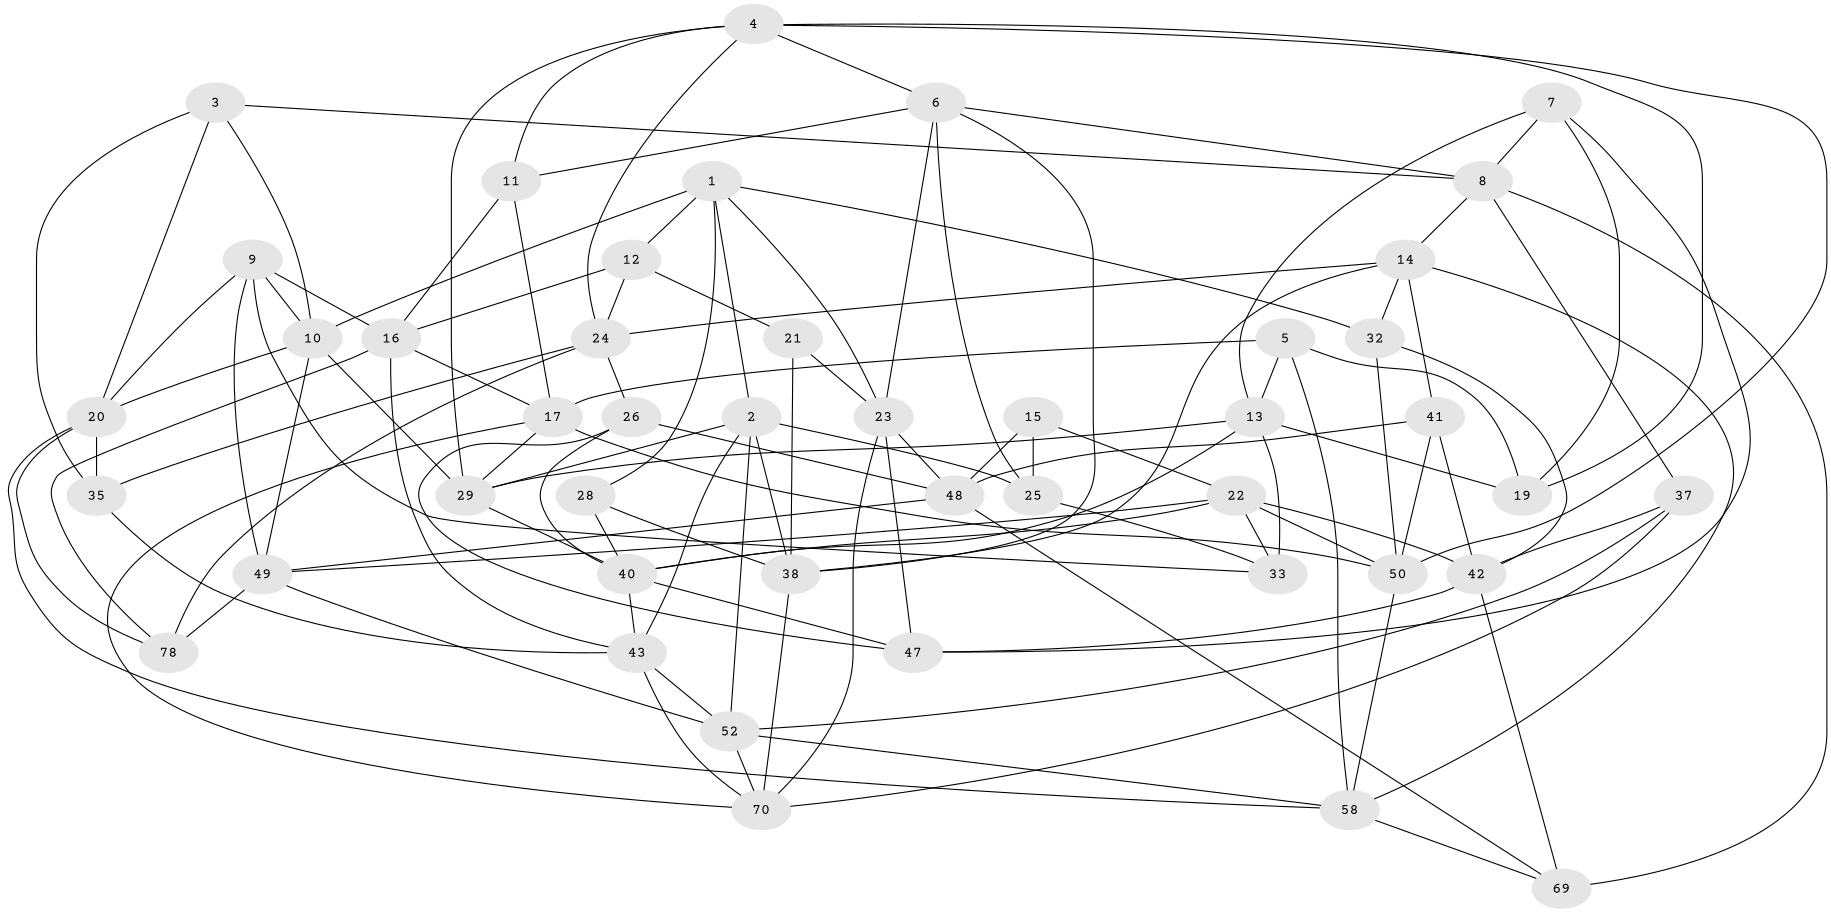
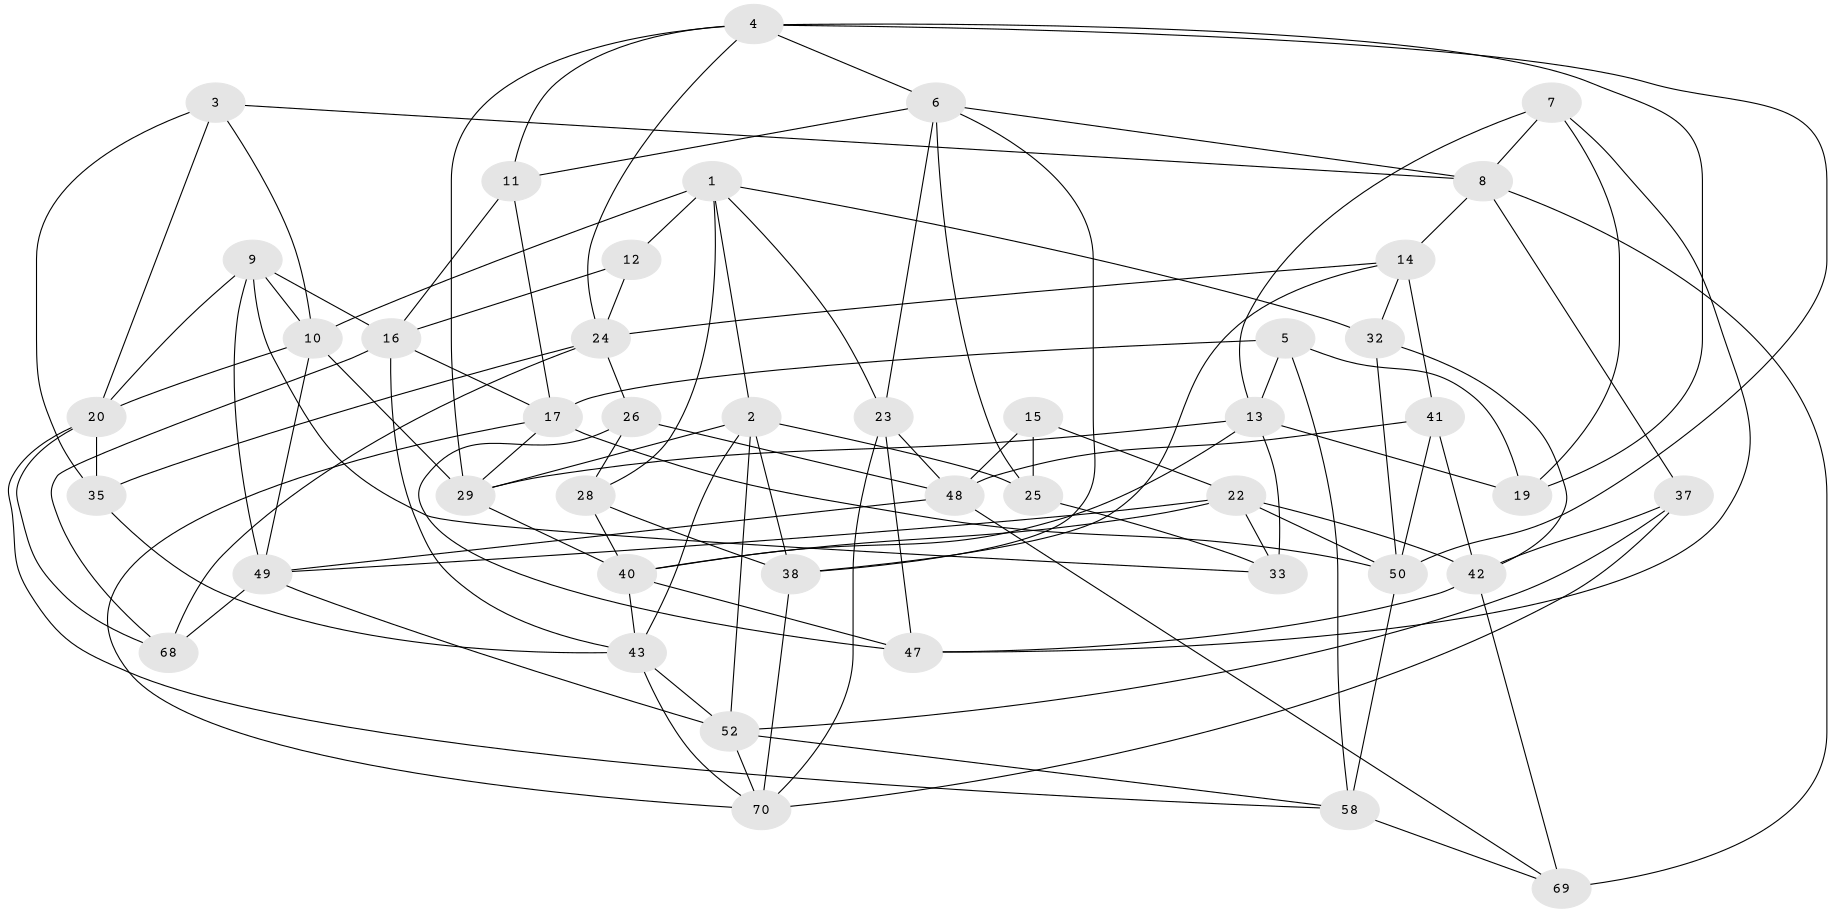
(793, 338) -> none
(540, 494) -> (609, 456)
(1704, 548) -> none
(169, 653) -> (169, 653)
